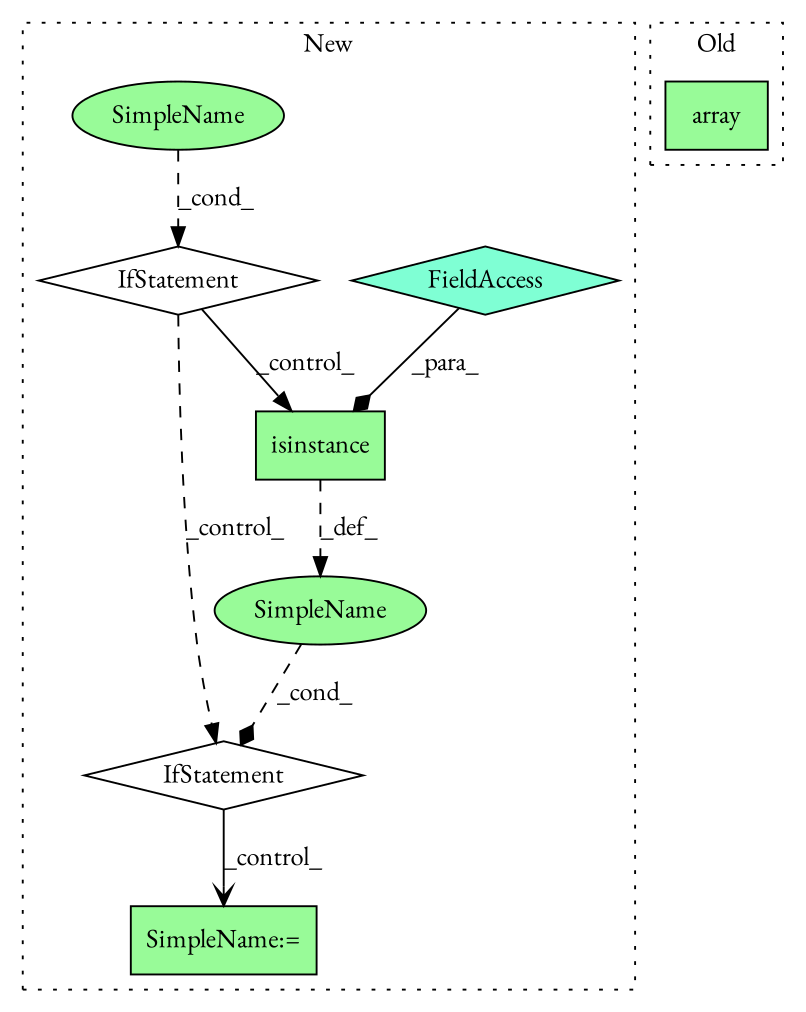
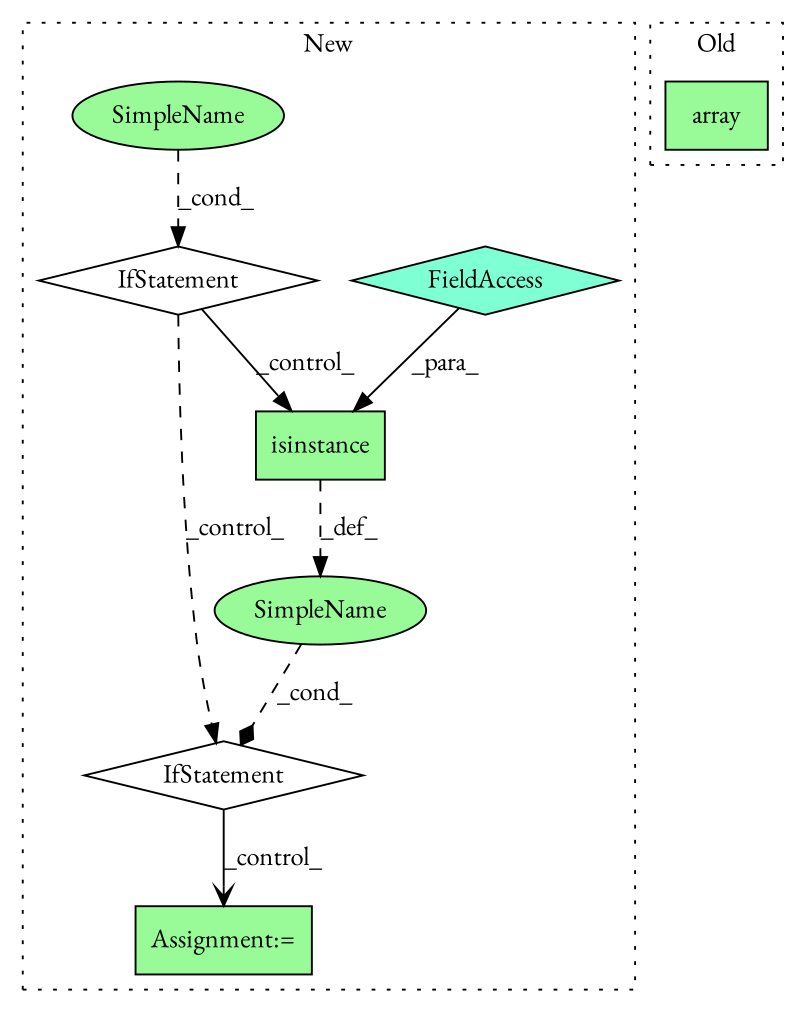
(414, 352) -> (413, 353)
(224, 940) -> (224, 940)
